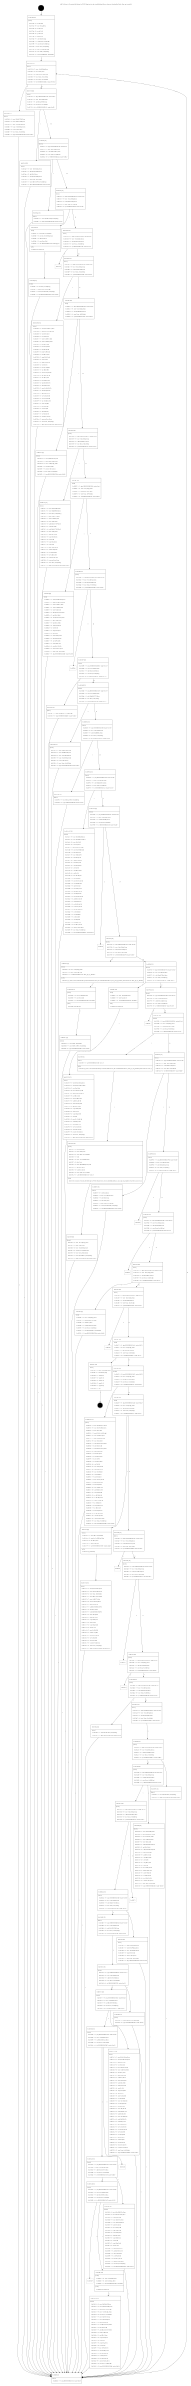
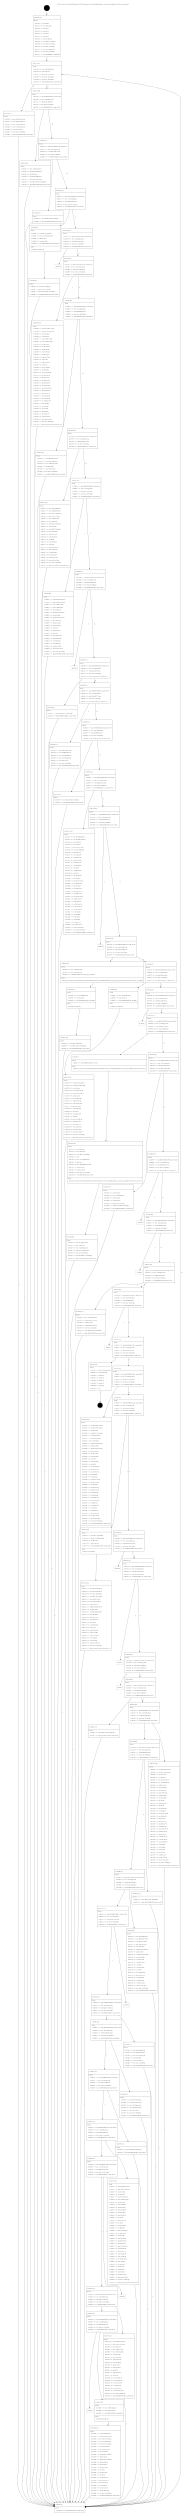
none -> (164, 1815)
none -> (135, 2105)
